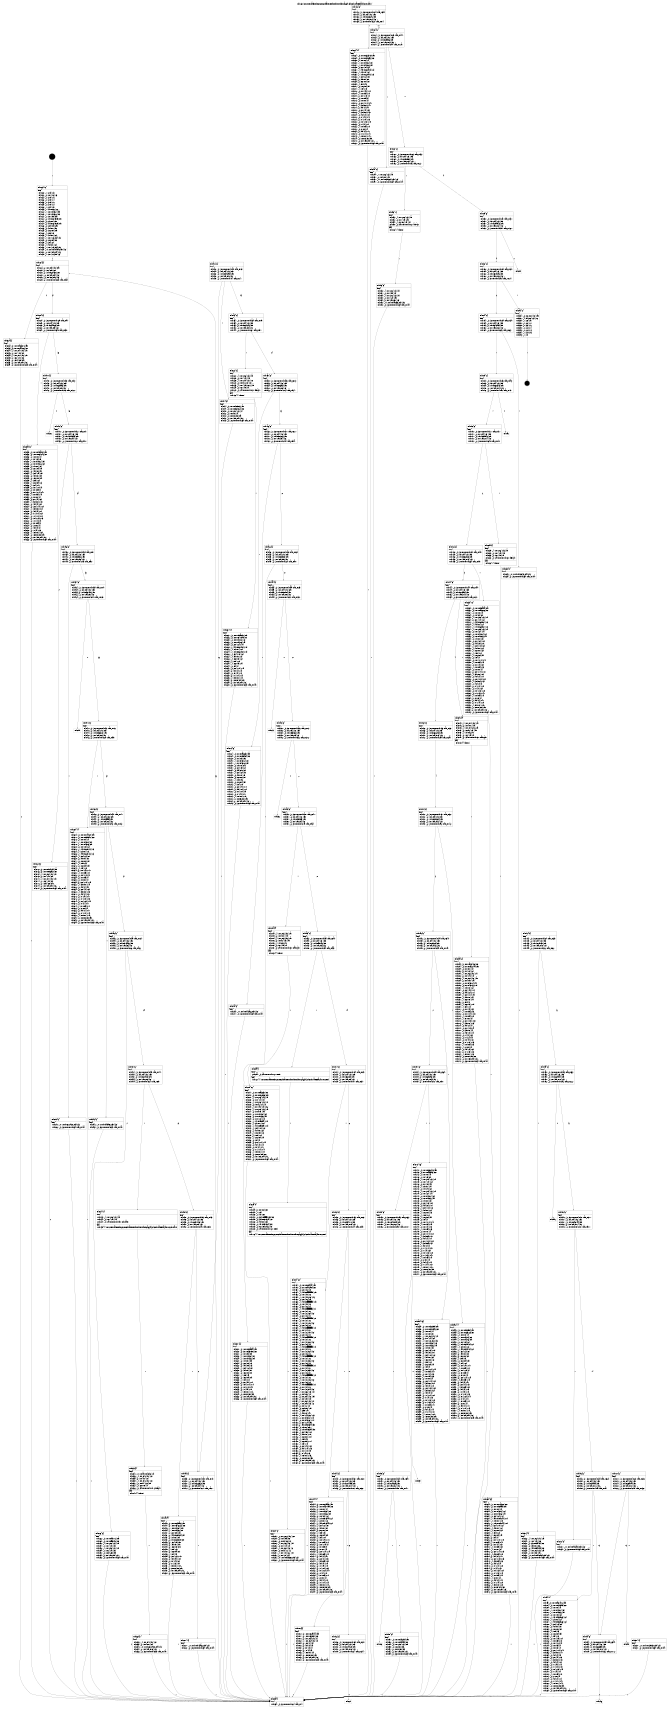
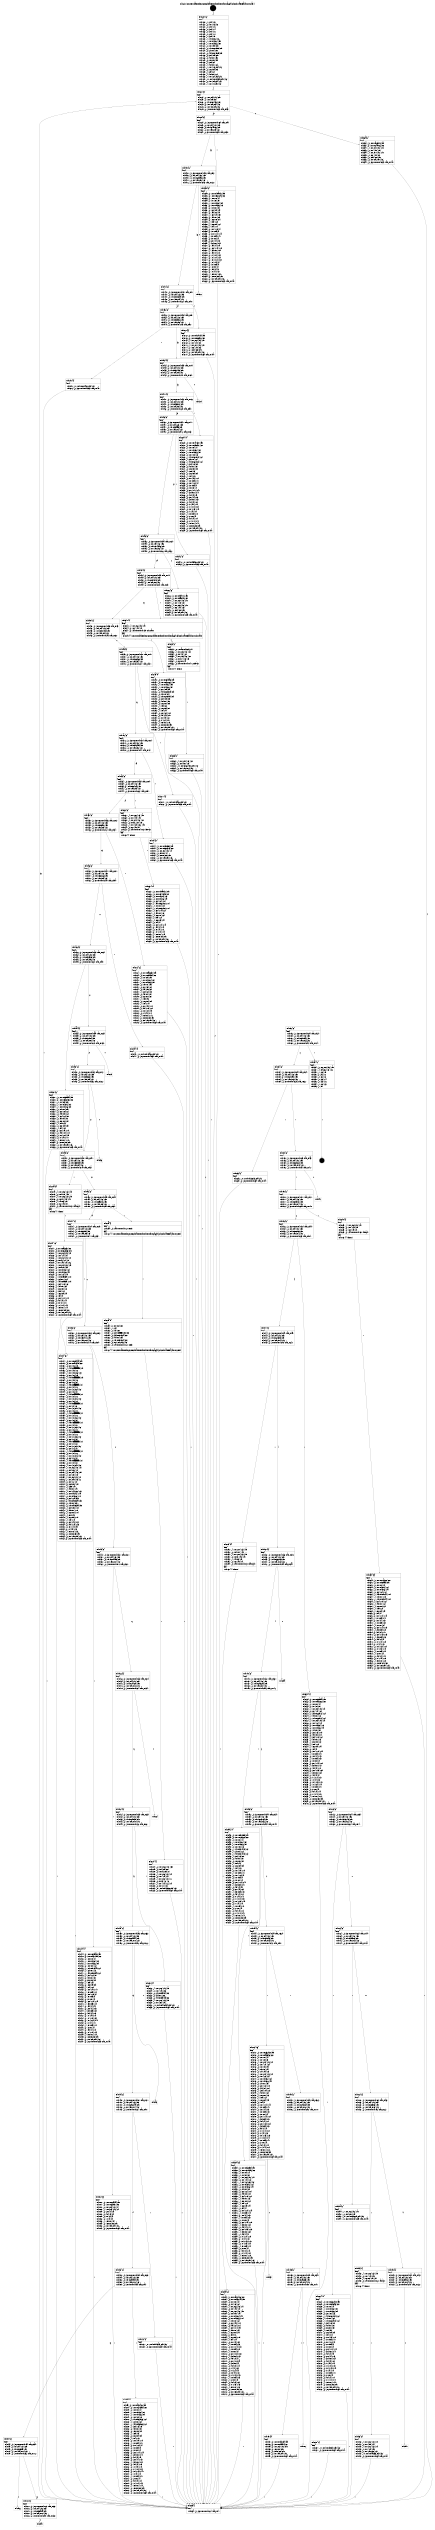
(496, 246) -> none
(218, 876) -> (136, 700)
(613, 1562) -> (30, 2477)
none -> (282, 1681)
none -> (133, 1749)
